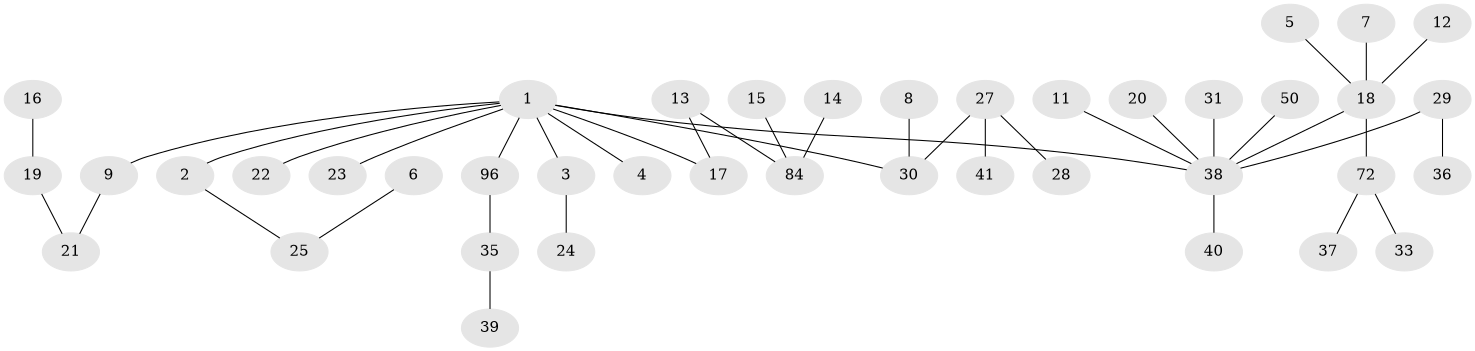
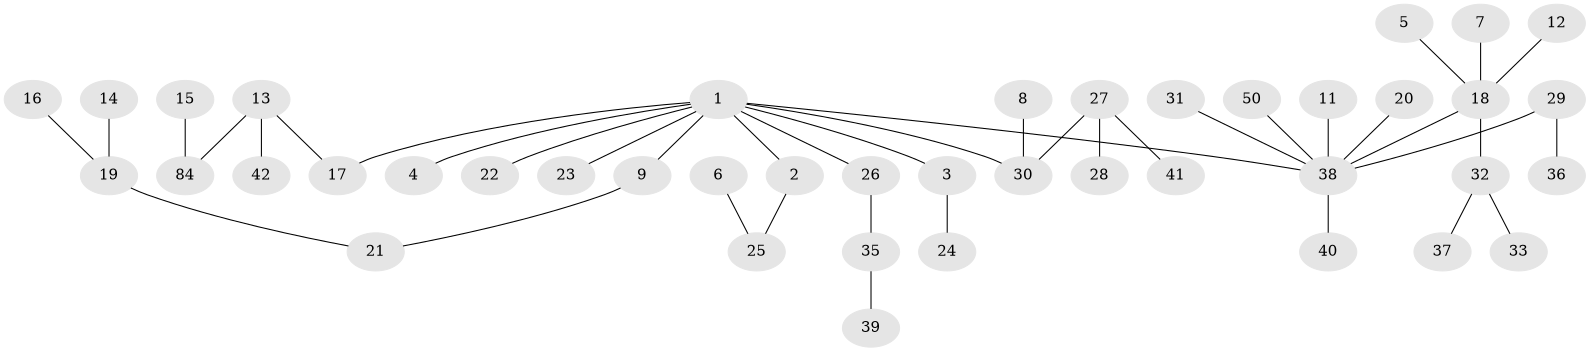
(812, 141) -> (109, 138)
none -> (261, 176)
(490, 176) -> (871, 176)
(1366, 176) -> (1481, 176)
